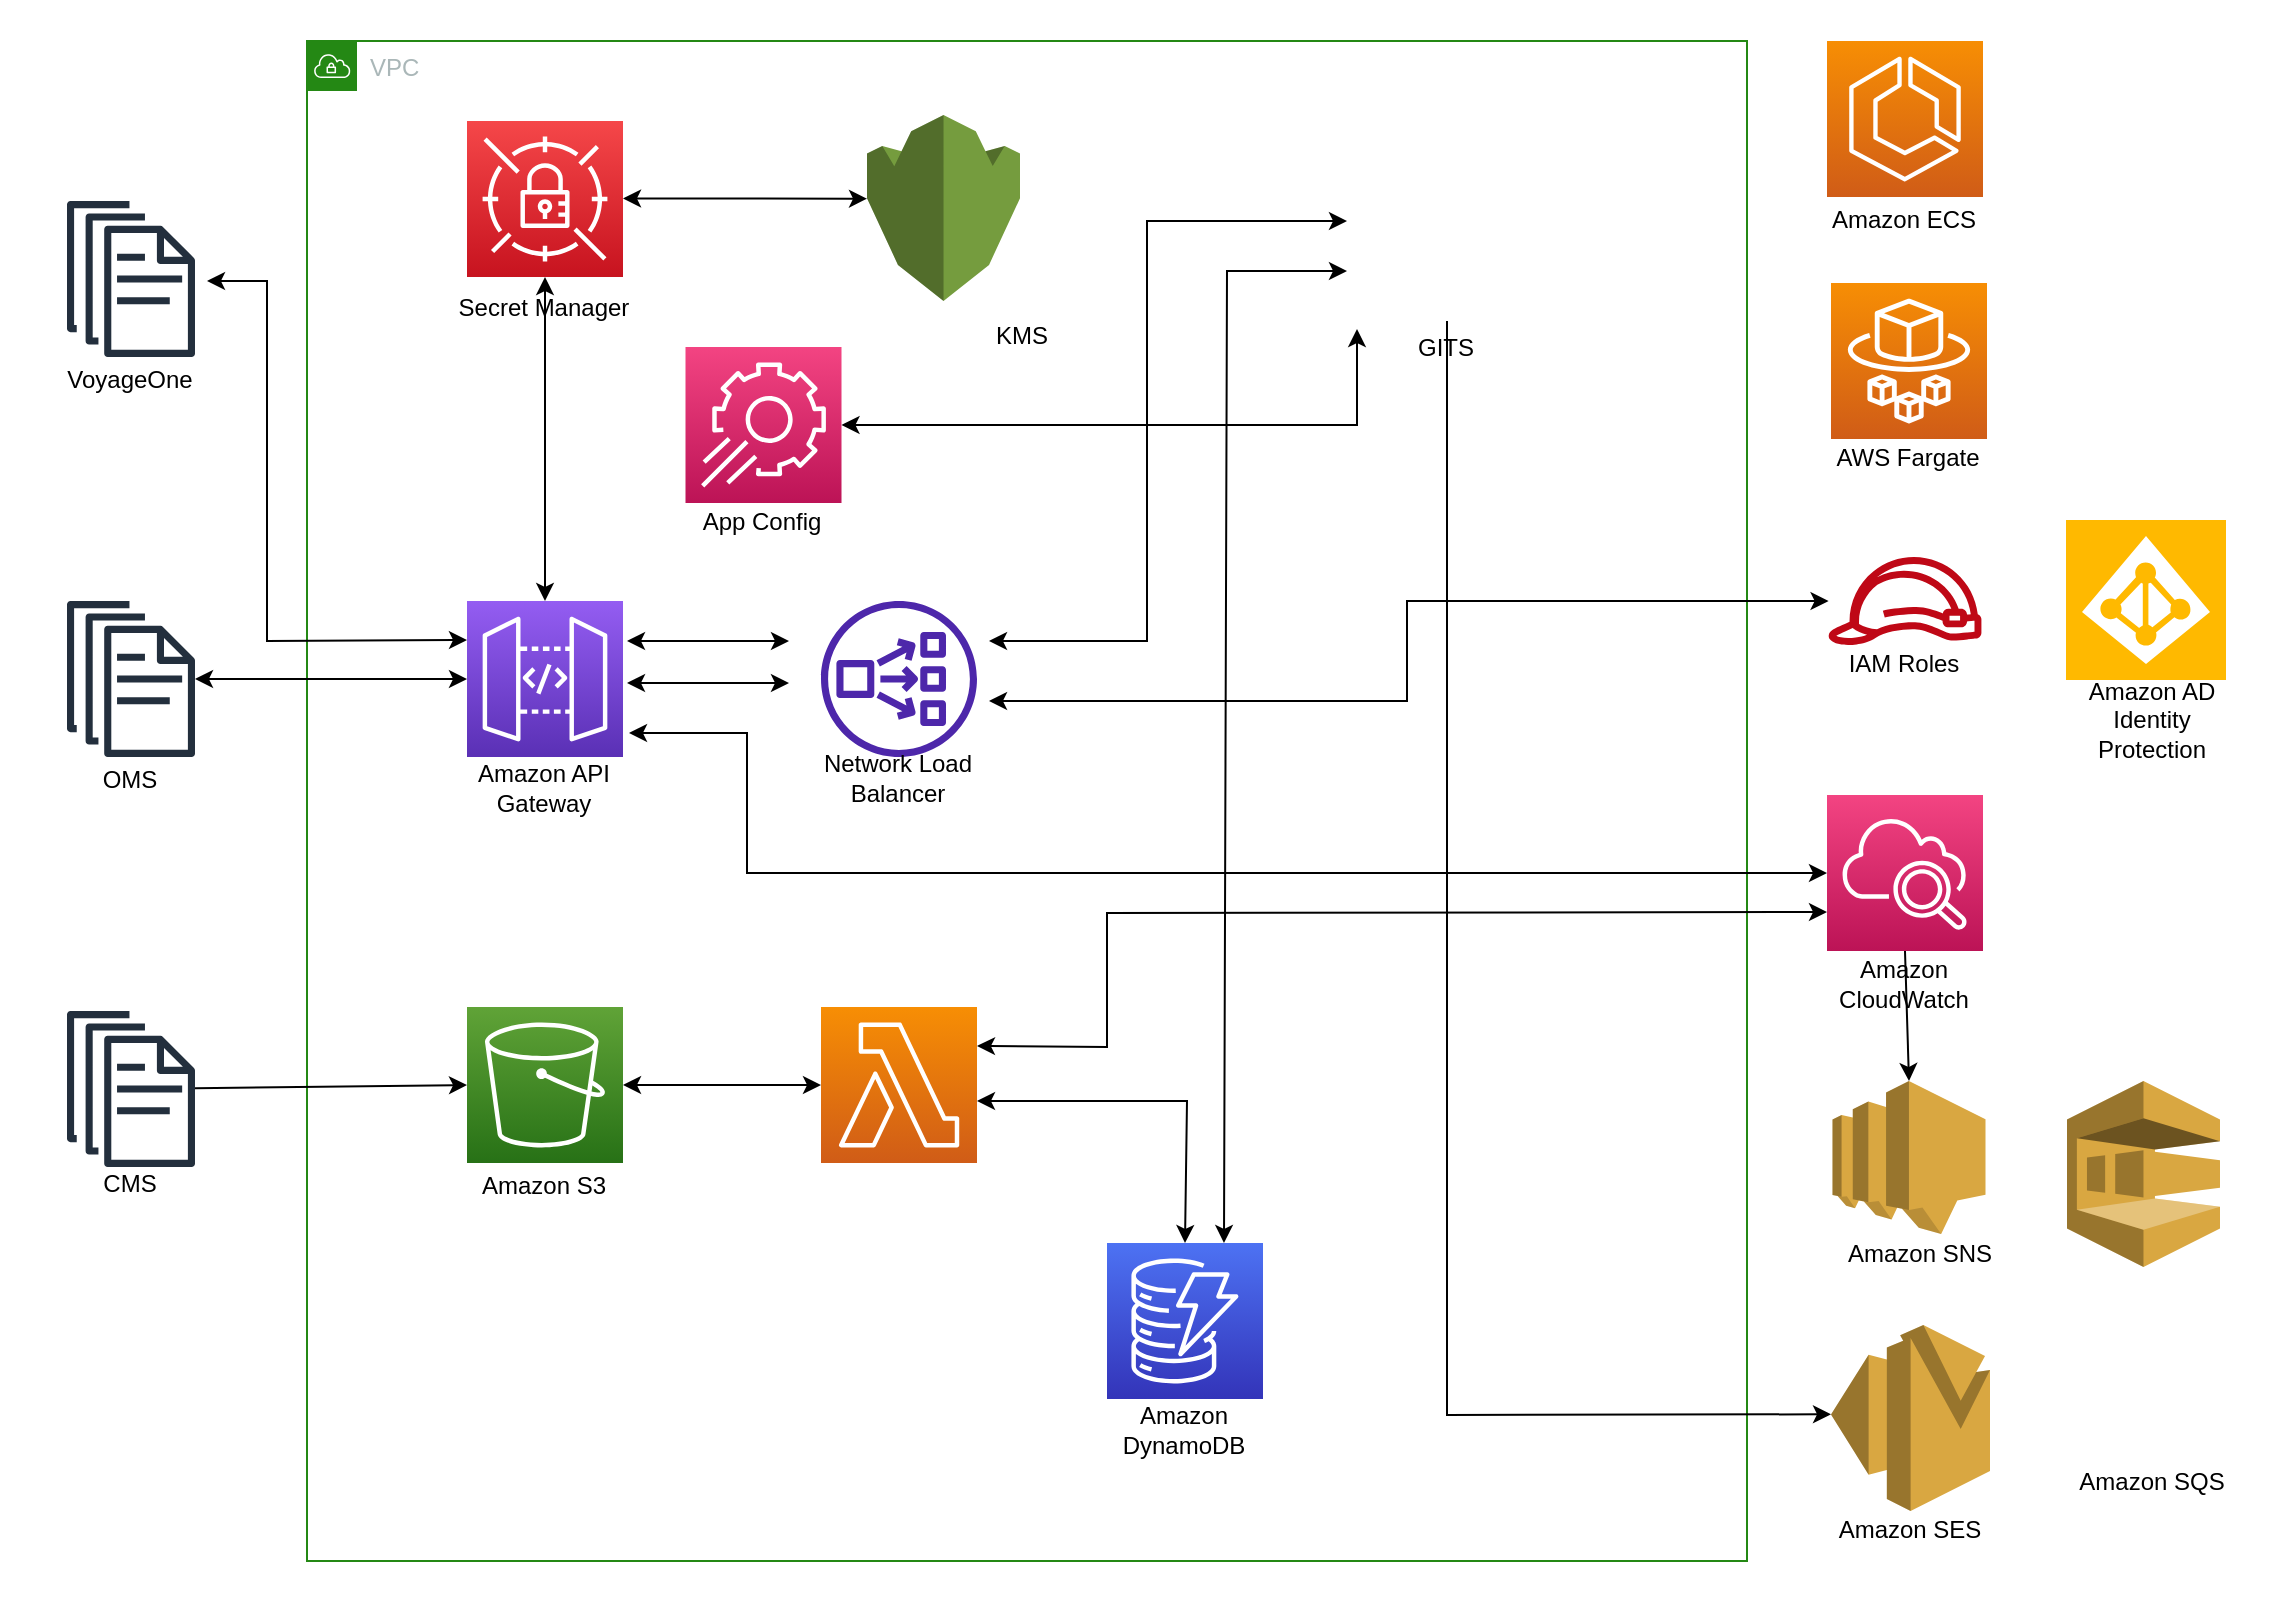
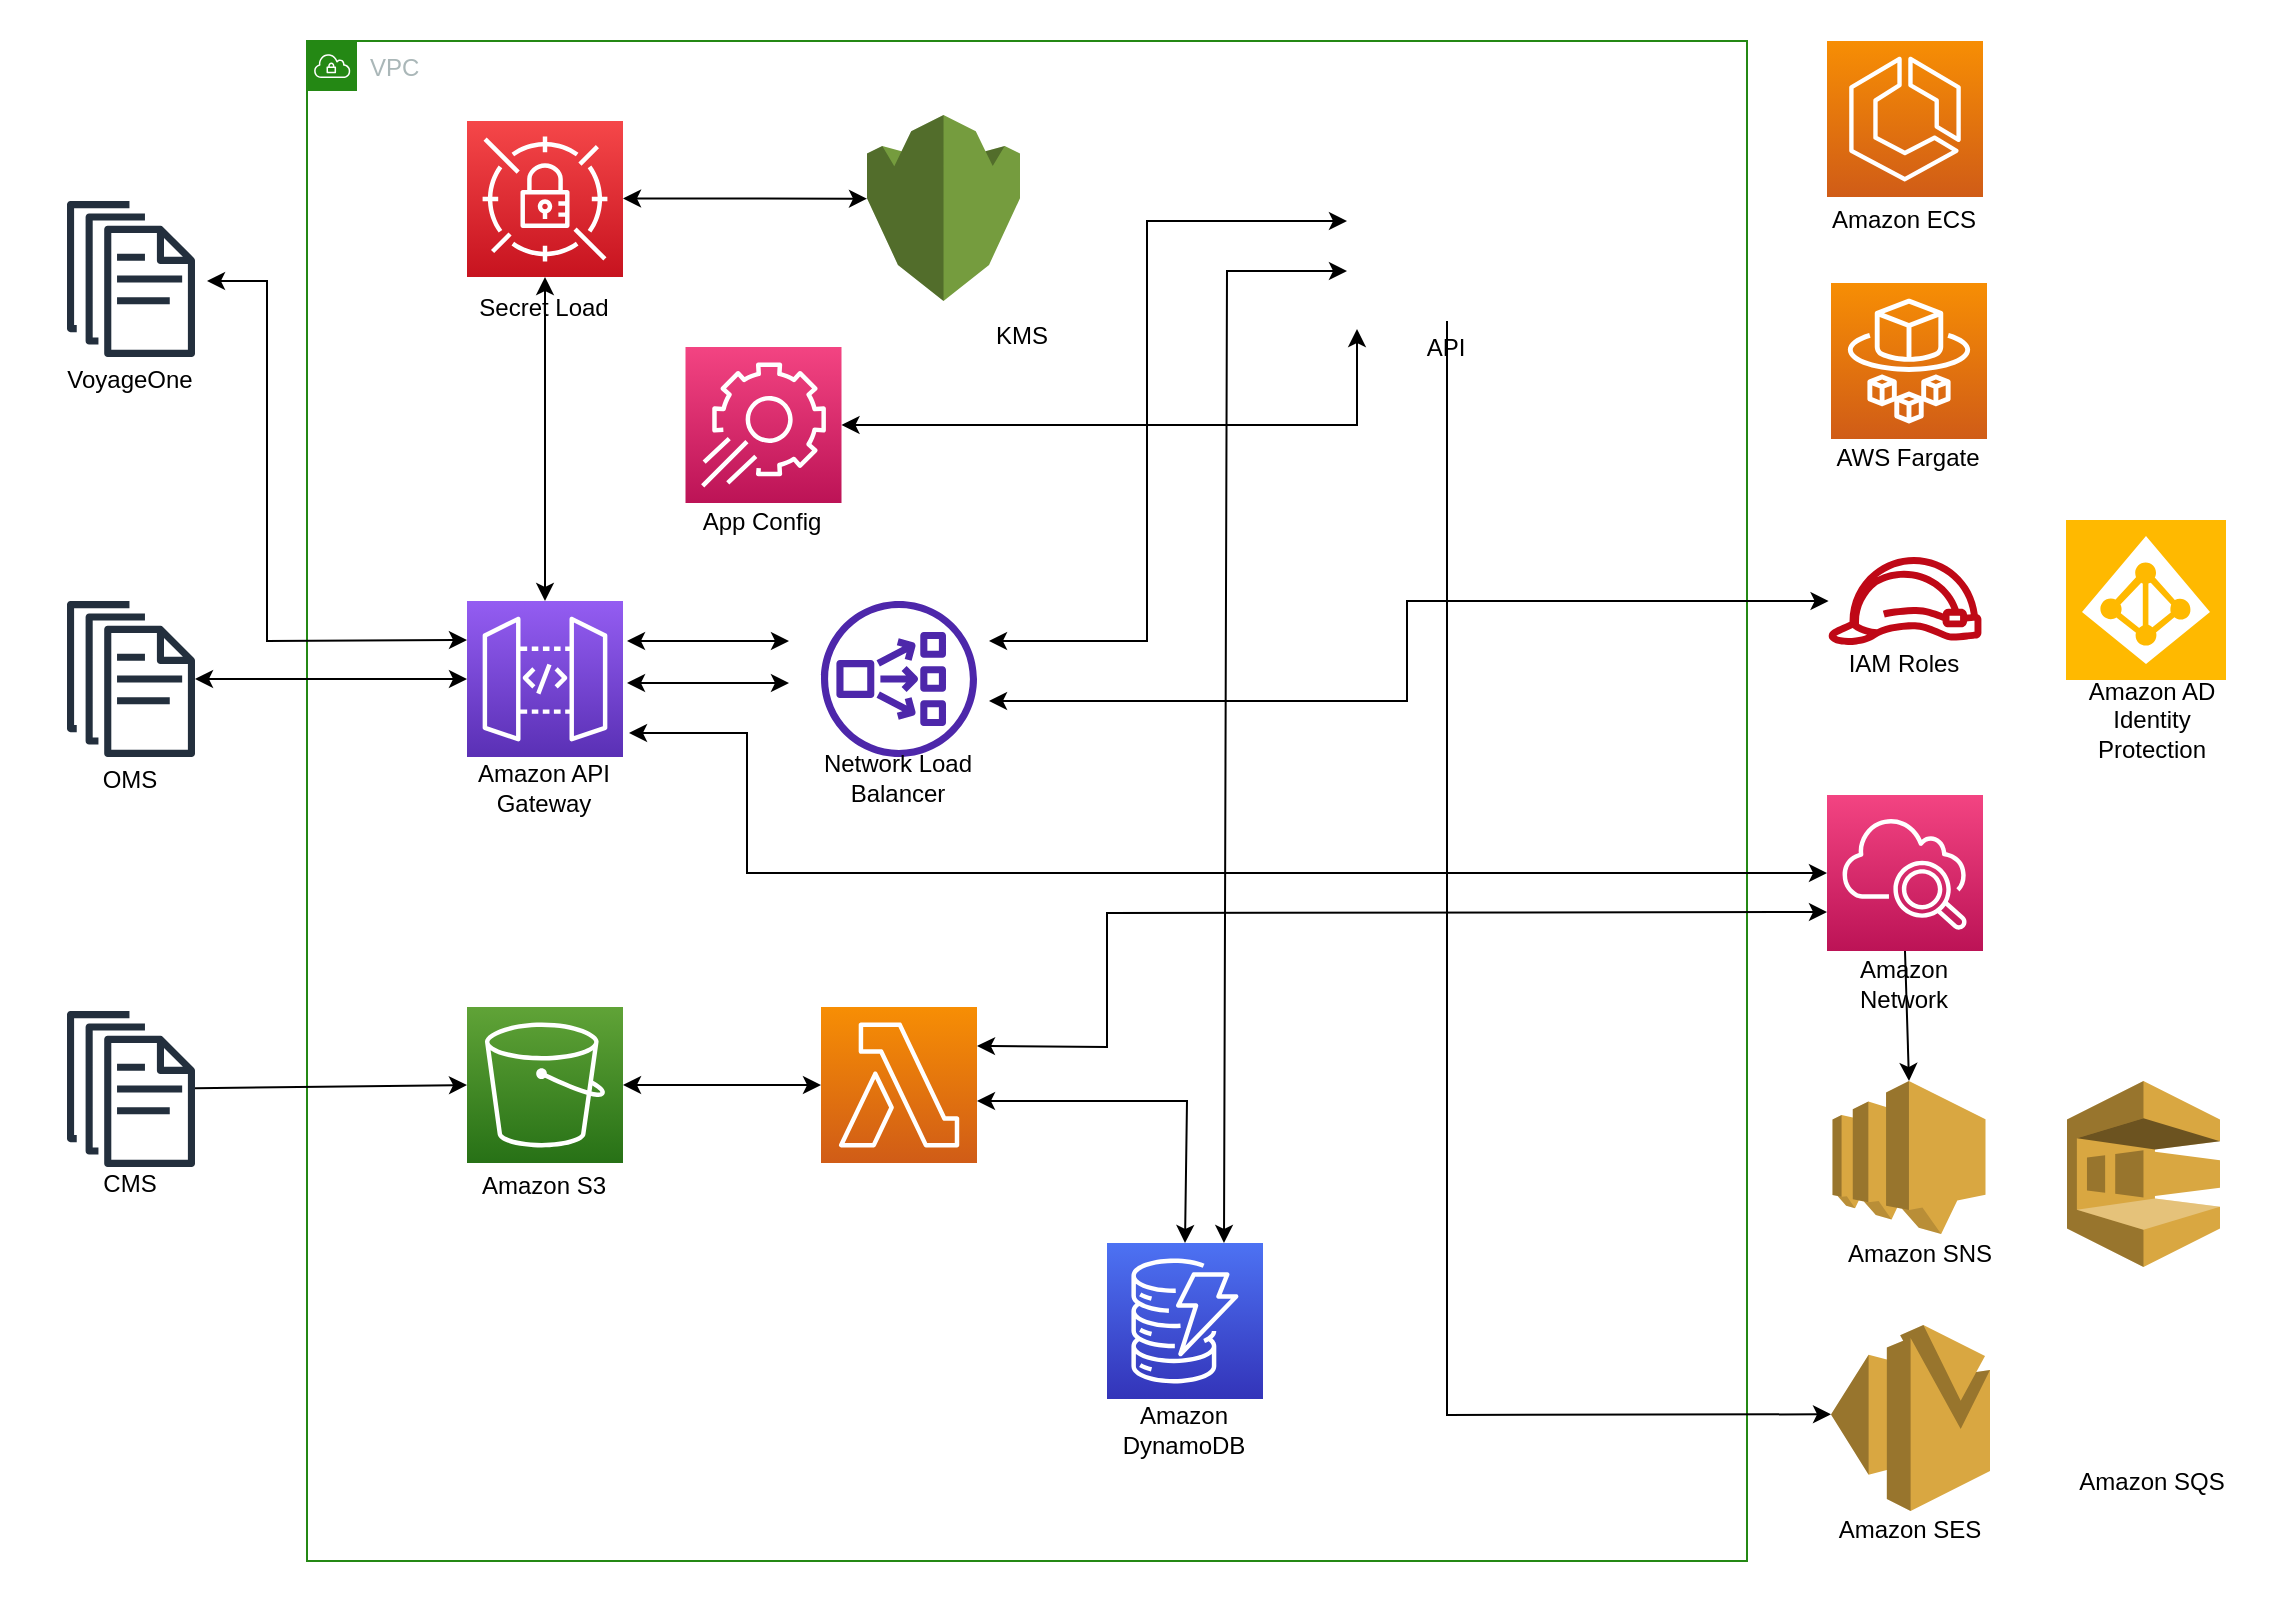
(545, 309) -> (545, 309)
(1447, 349) -> (1447, 349)
(1905, 985) -> (1905, 985)
